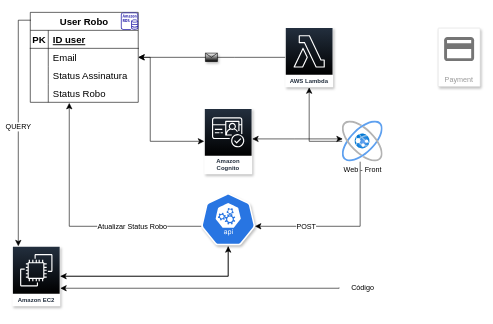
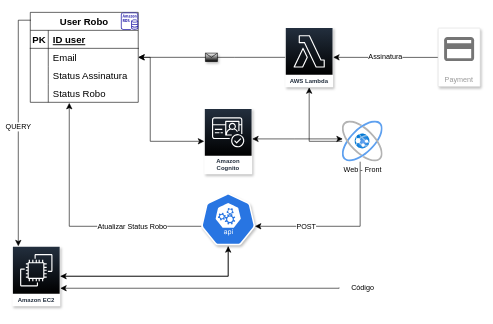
none -> (389, 57)
